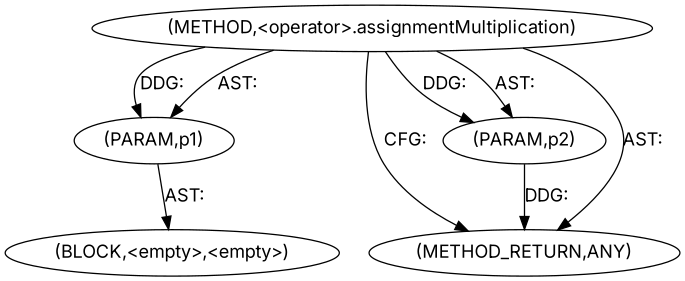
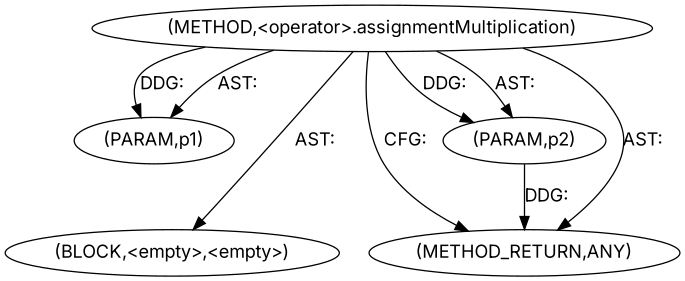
(162, 190) -> (278, 136)
